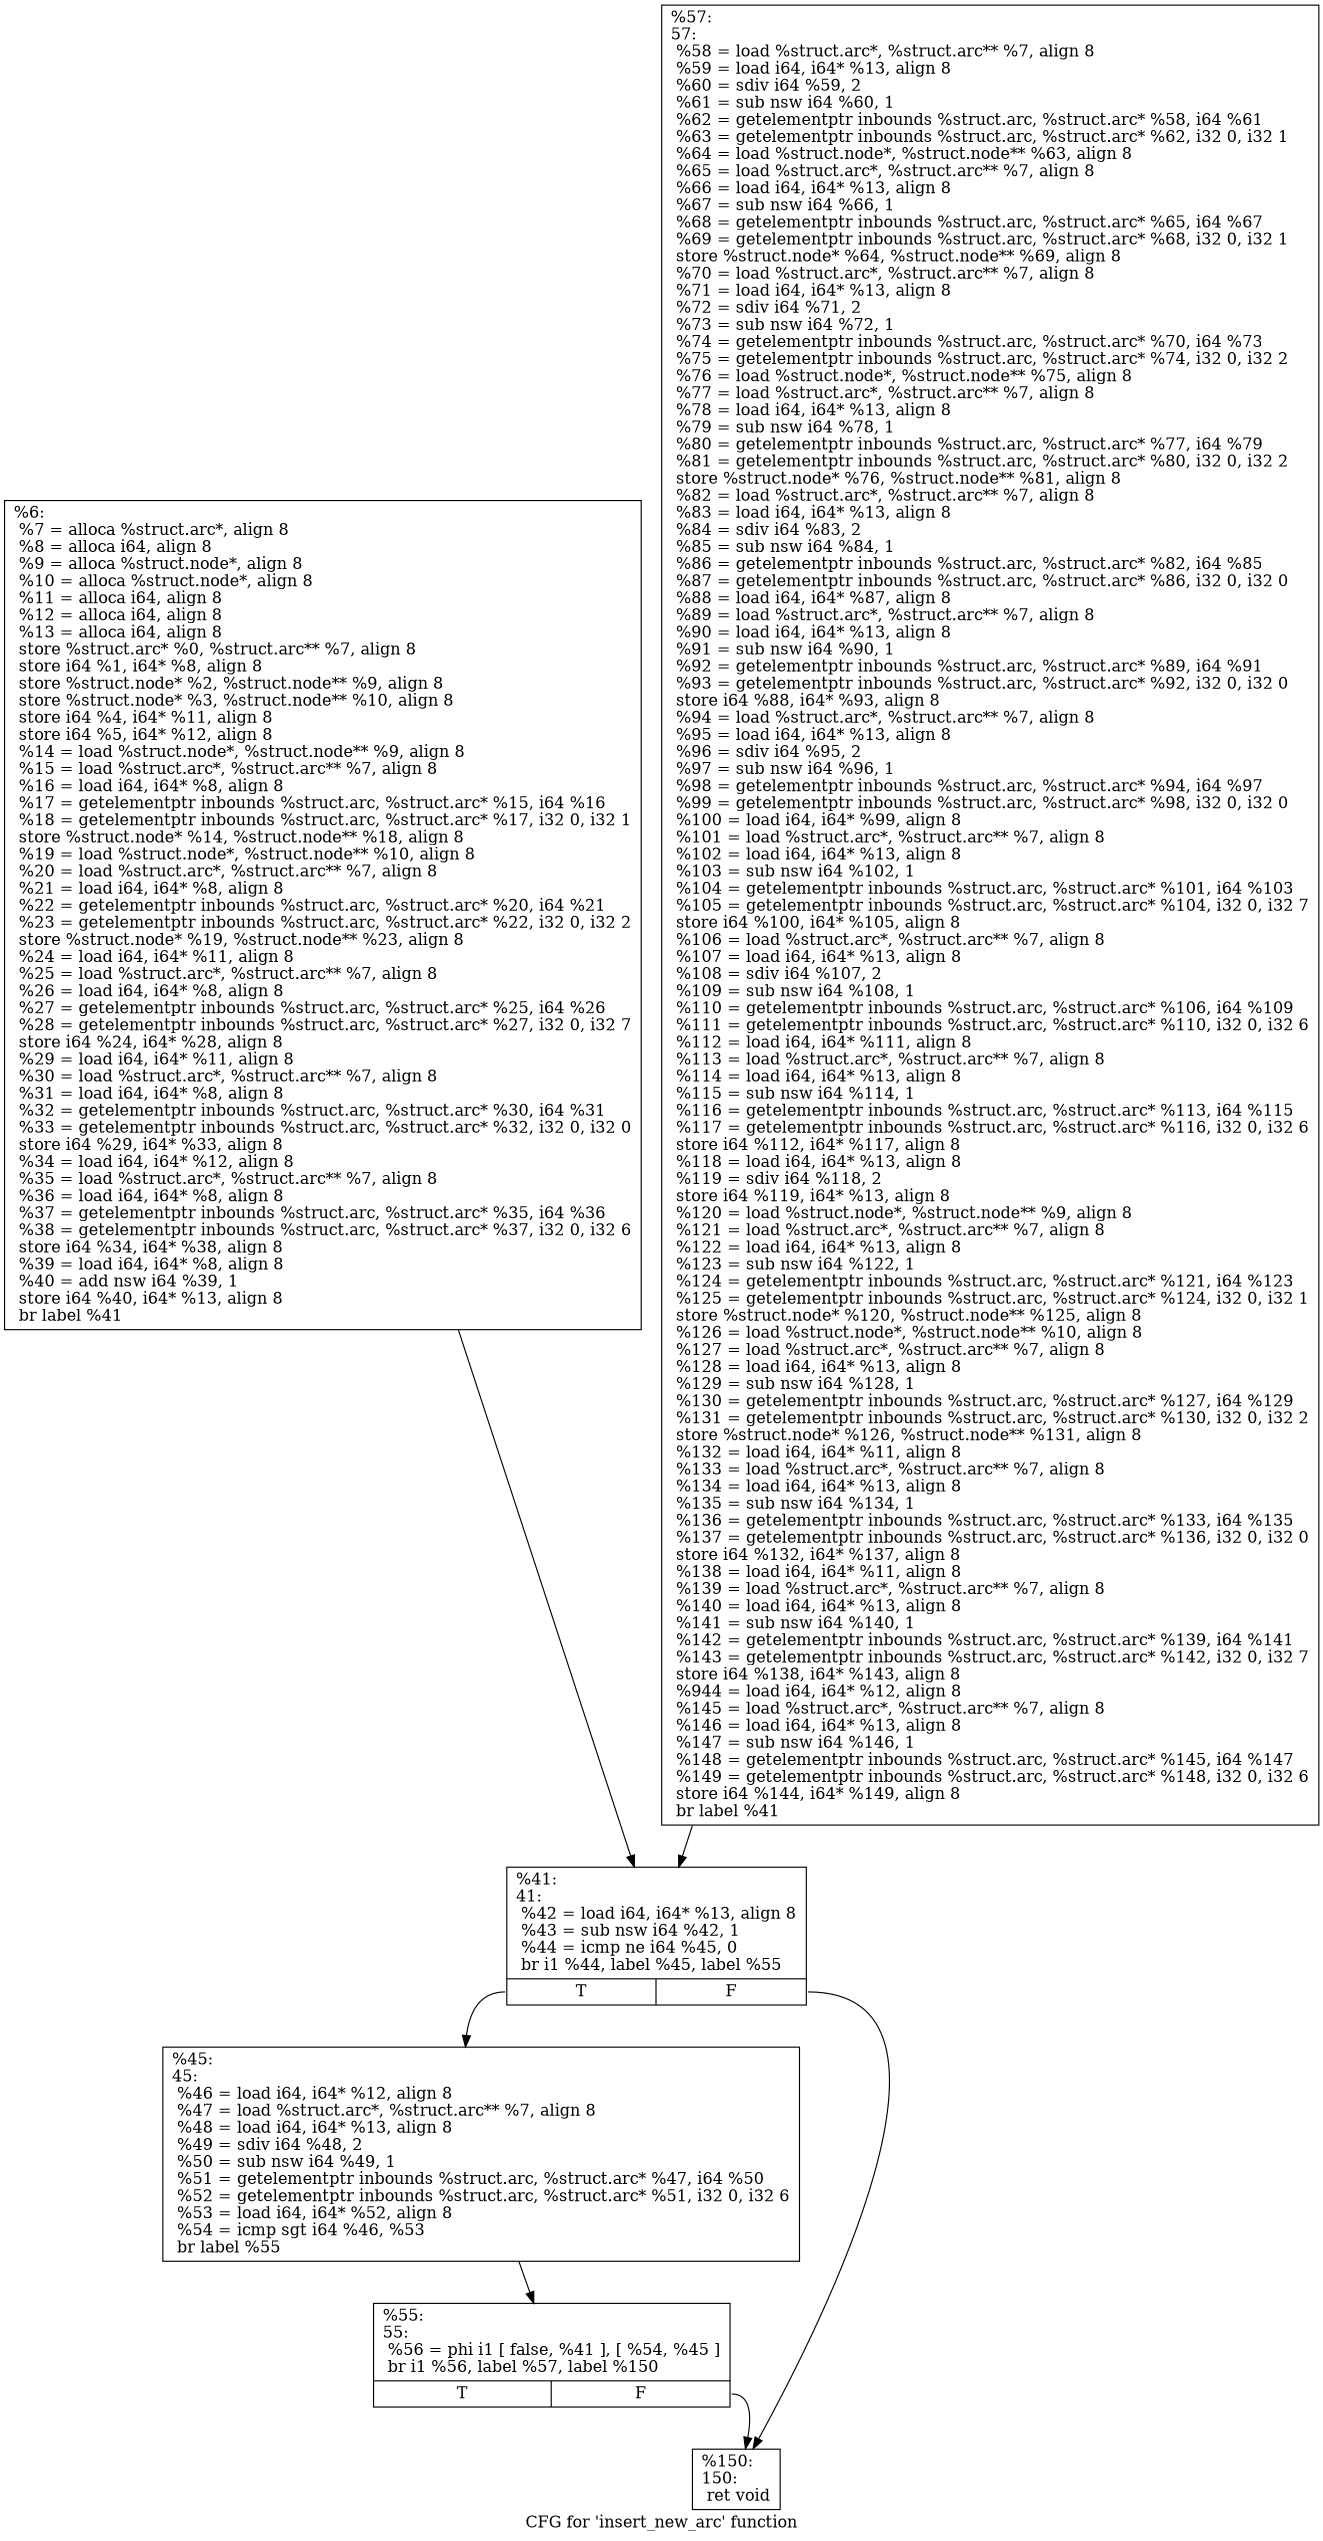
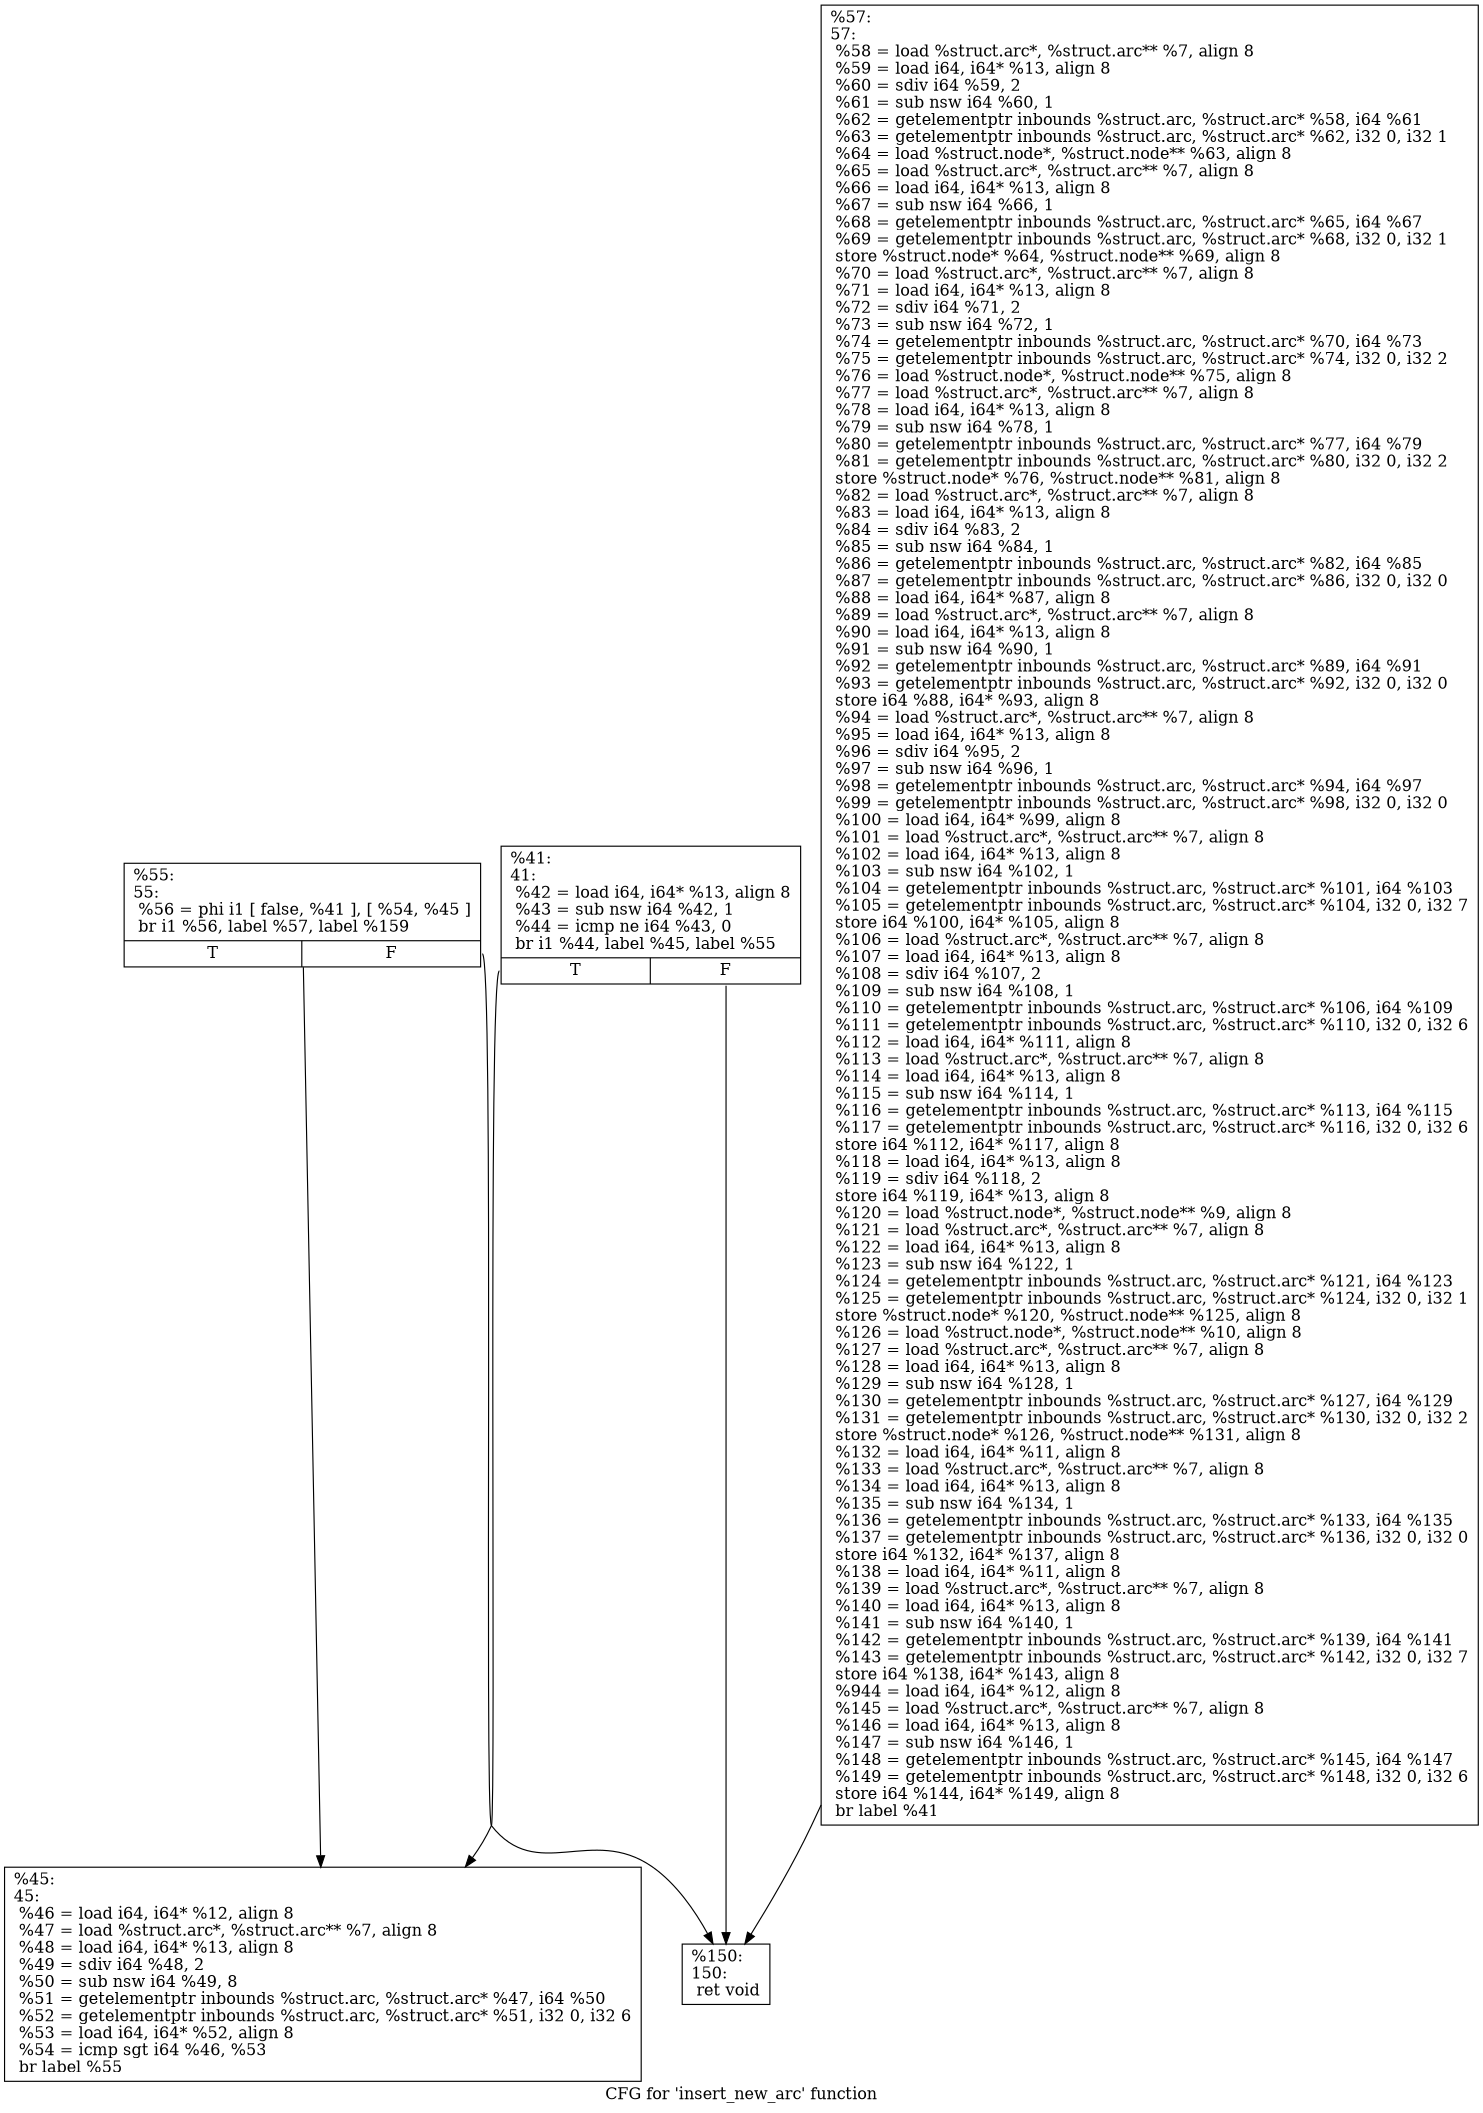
(323, 915) -> none
(687, 1841) -> (788, 1871)
(627, 1948) -> (621, 927)
(284, 2162) -> (126, 1982)
(524, 2277) -> (312, 1411)
(521, 2367) -> (272, 927)
